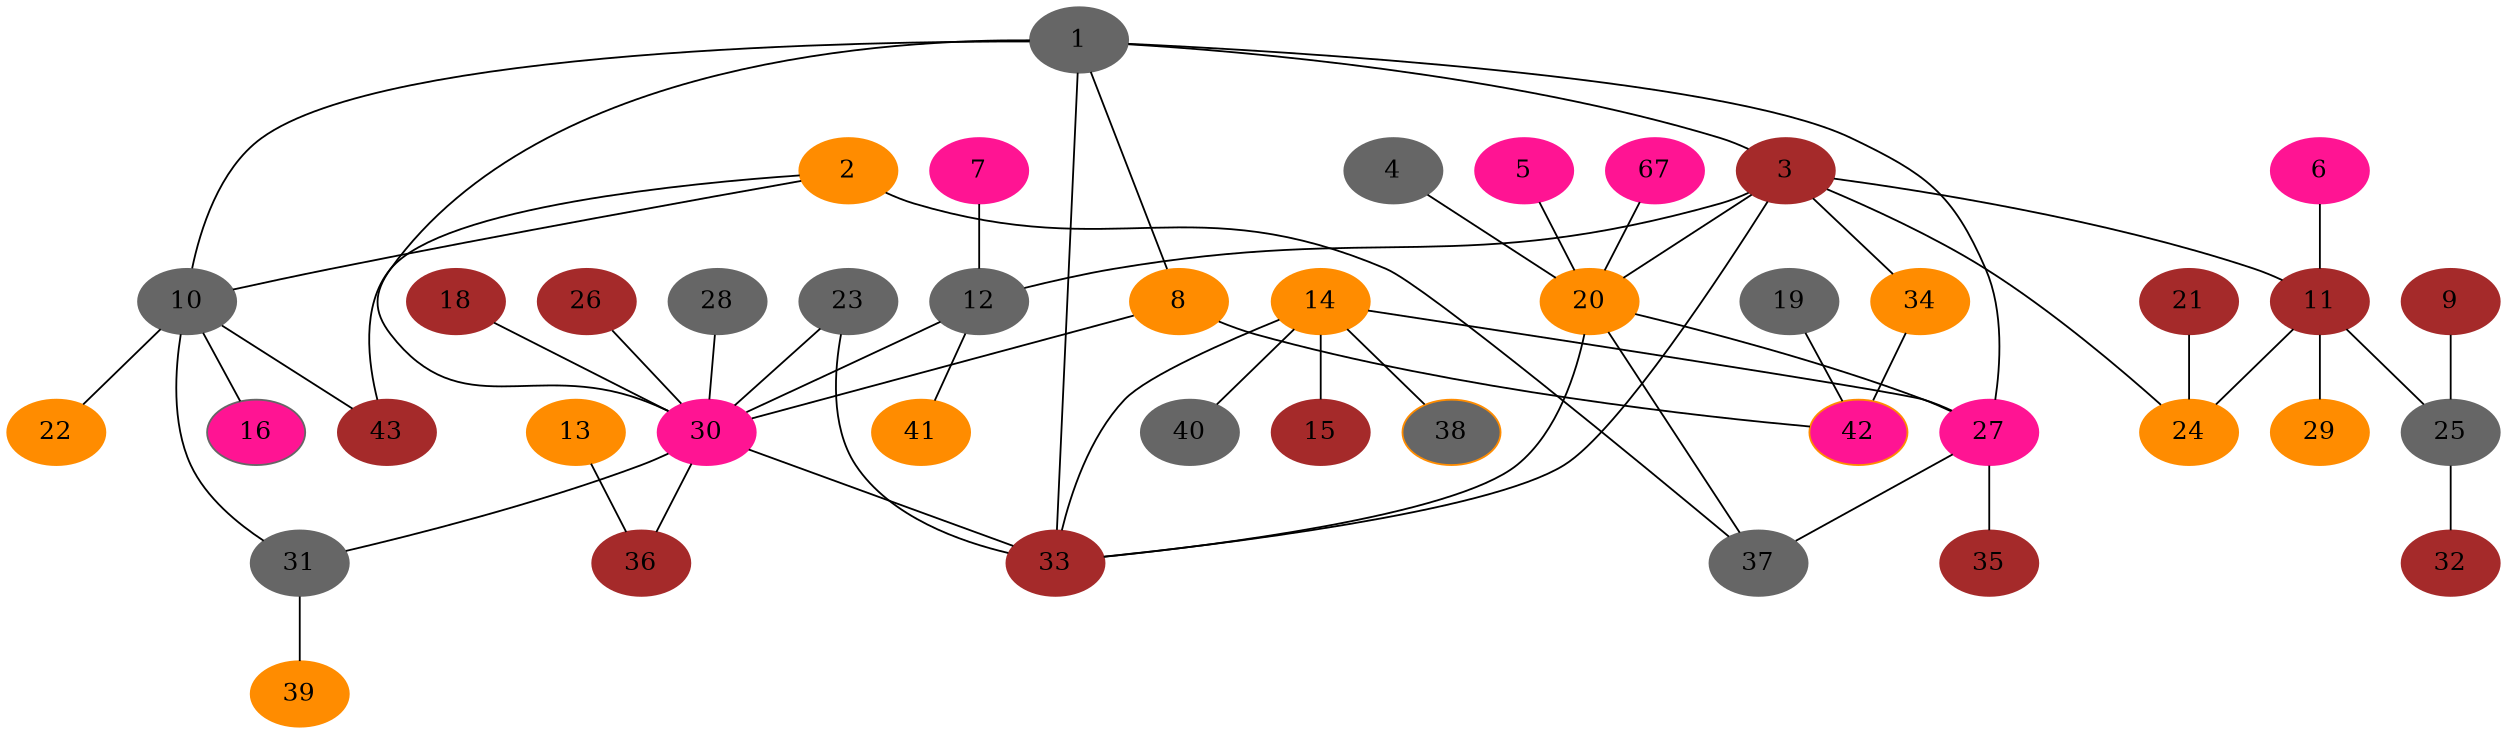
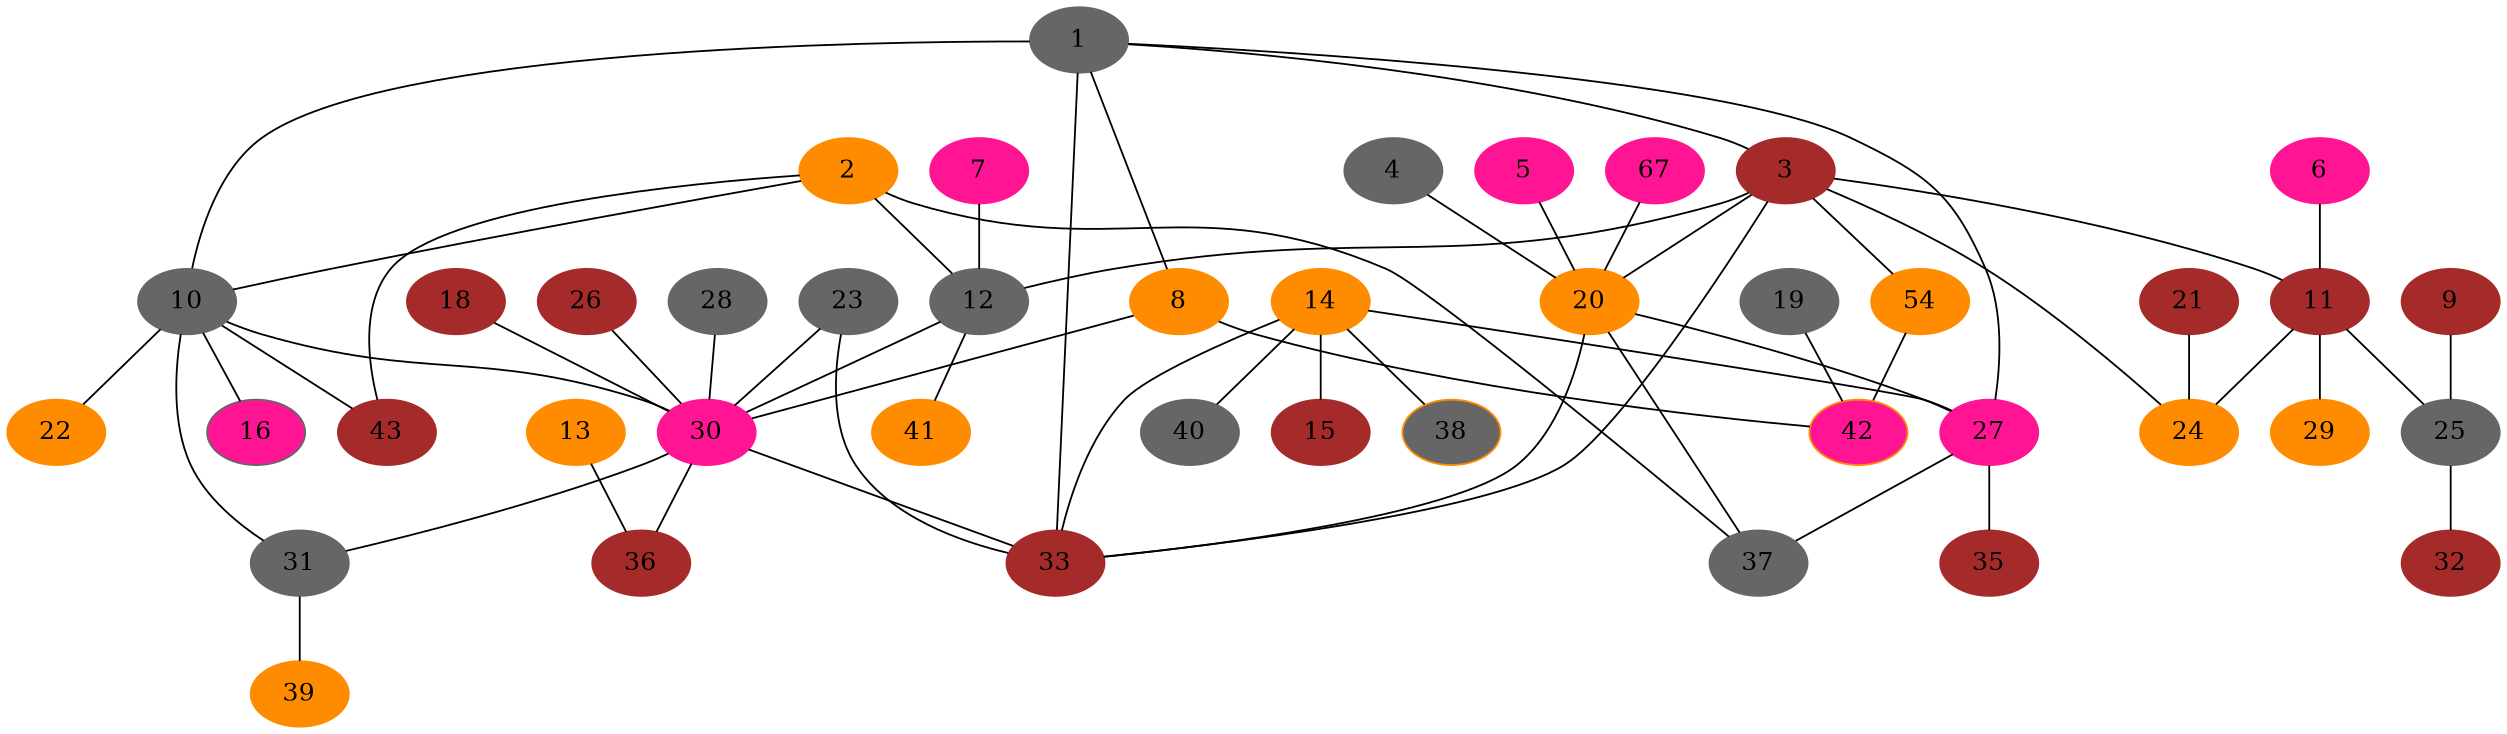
(514, 159) -> (448, 365)
none -> (914, 236)
(1920, 302) -> (1920, 302)
